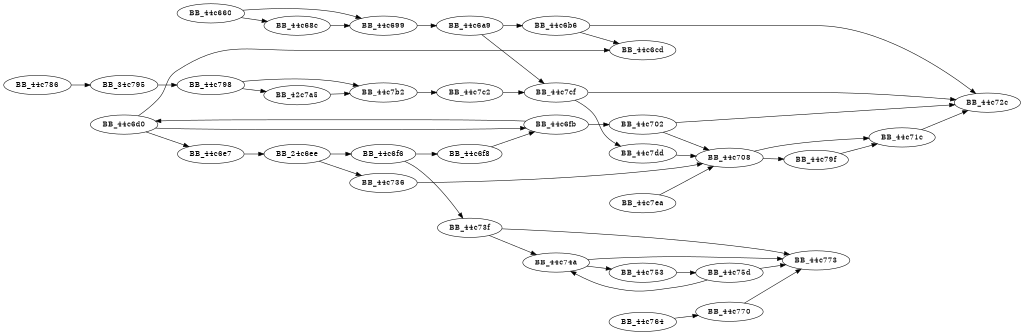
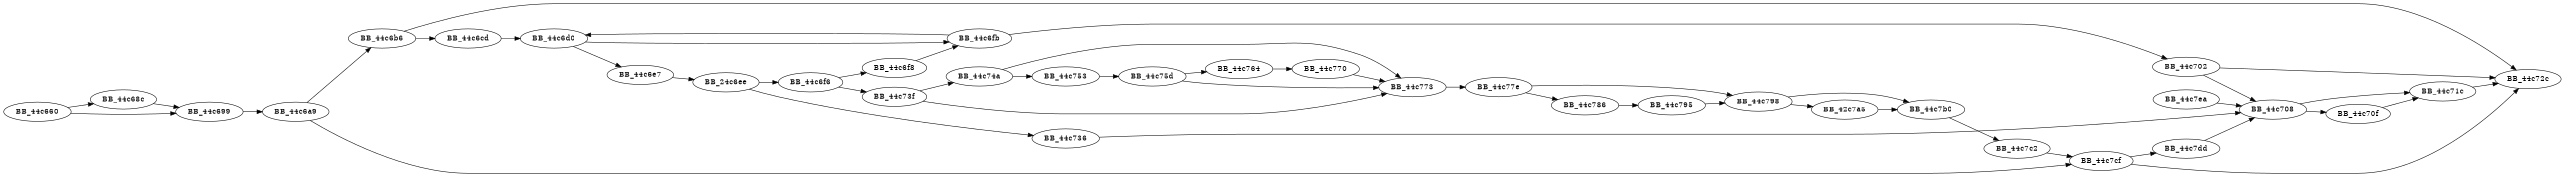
(358, 50) -> (508, 38)
(124, 85) -> (1672, 105)
none -> (1499, 87)
(383, 93) -> (1931, 110)
(816, 160) -> (2358, 114)
(640, 291) -> (1193, 73)
